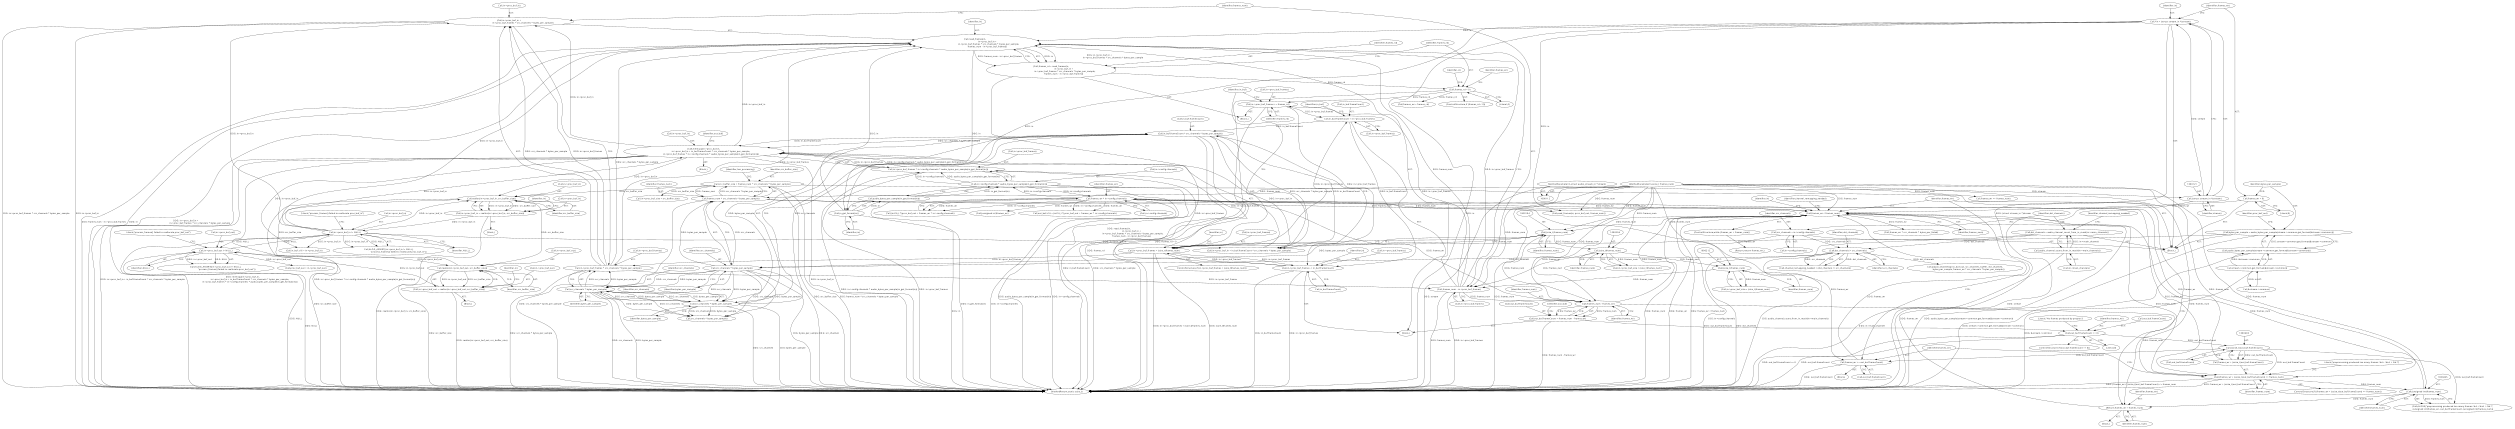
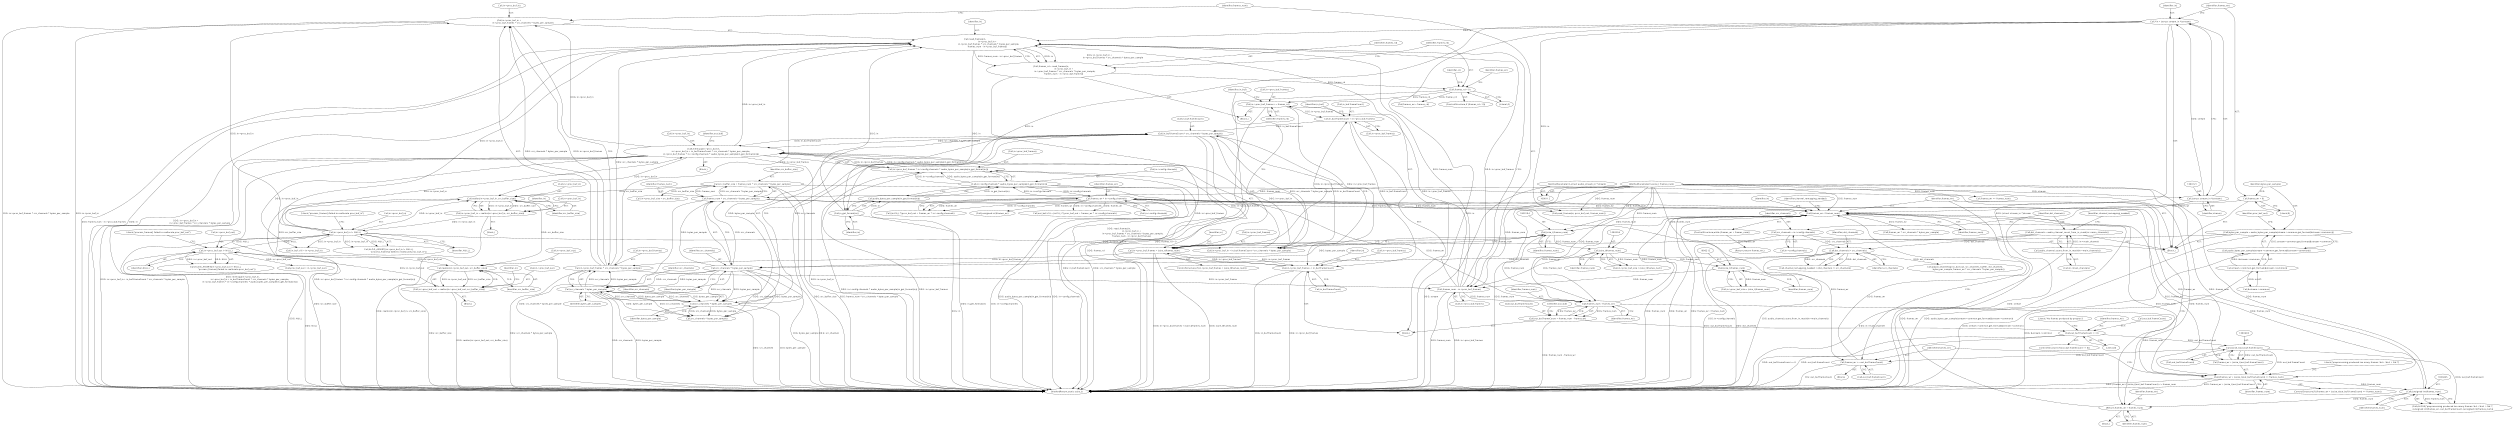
(740, 169) -> none
(1911, 232) -> (1911, 232)
(1819, 377) -> (1819, 377)
